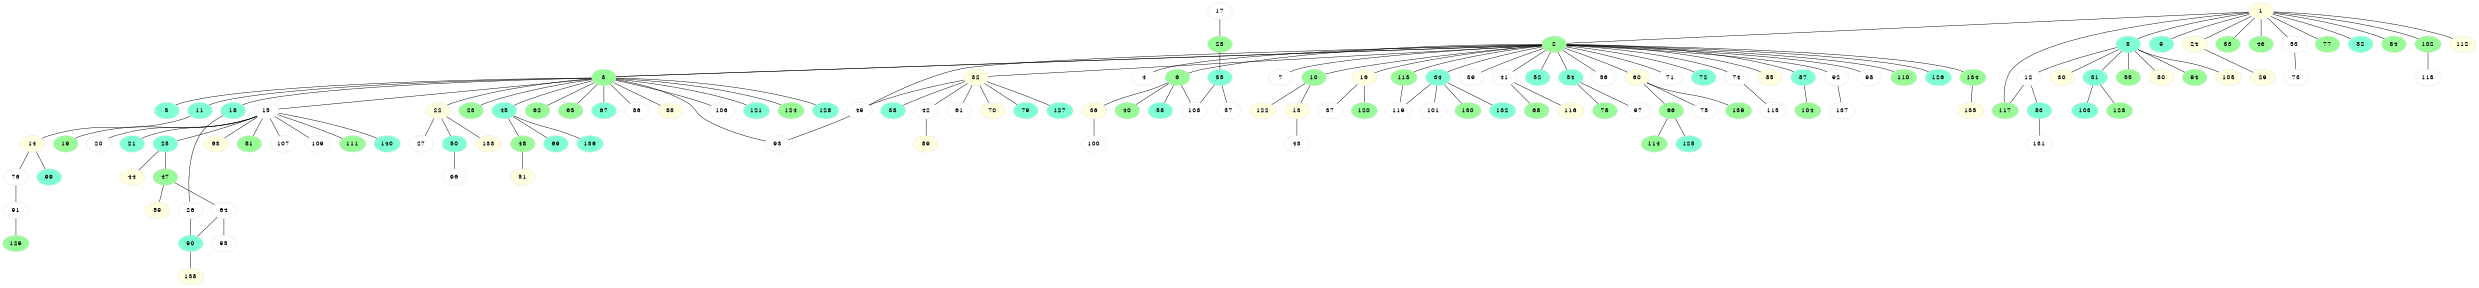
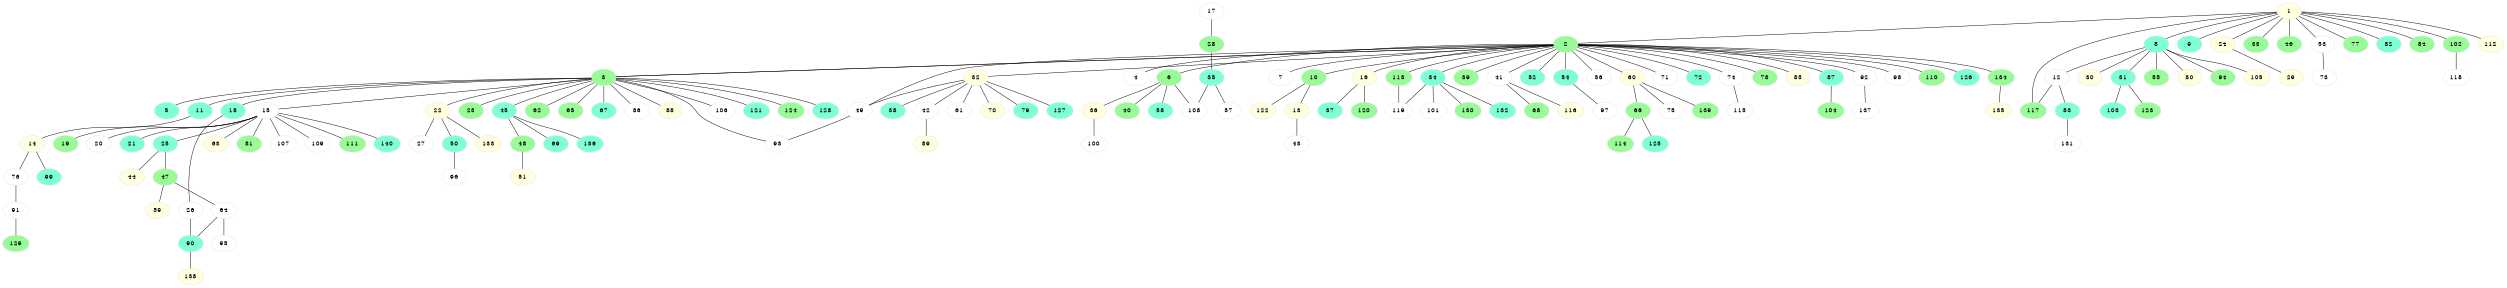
(1471, 77) -> (1466, 77)
(1588, 94) -> (1668, 53)
(1330, 111) -> (1330, 111)
